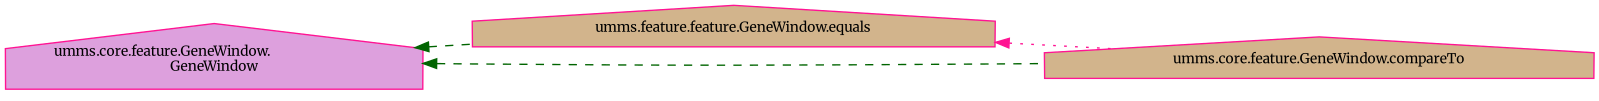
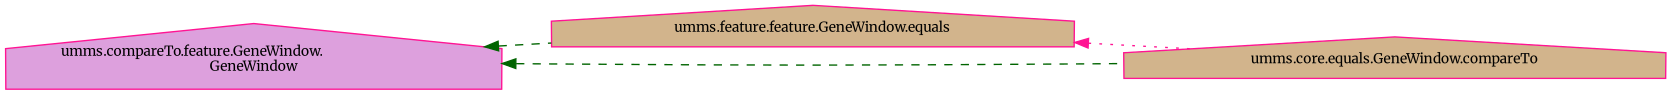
(214, 60) -> (254, 60)
(1319, 60) -> (1395, 60)
